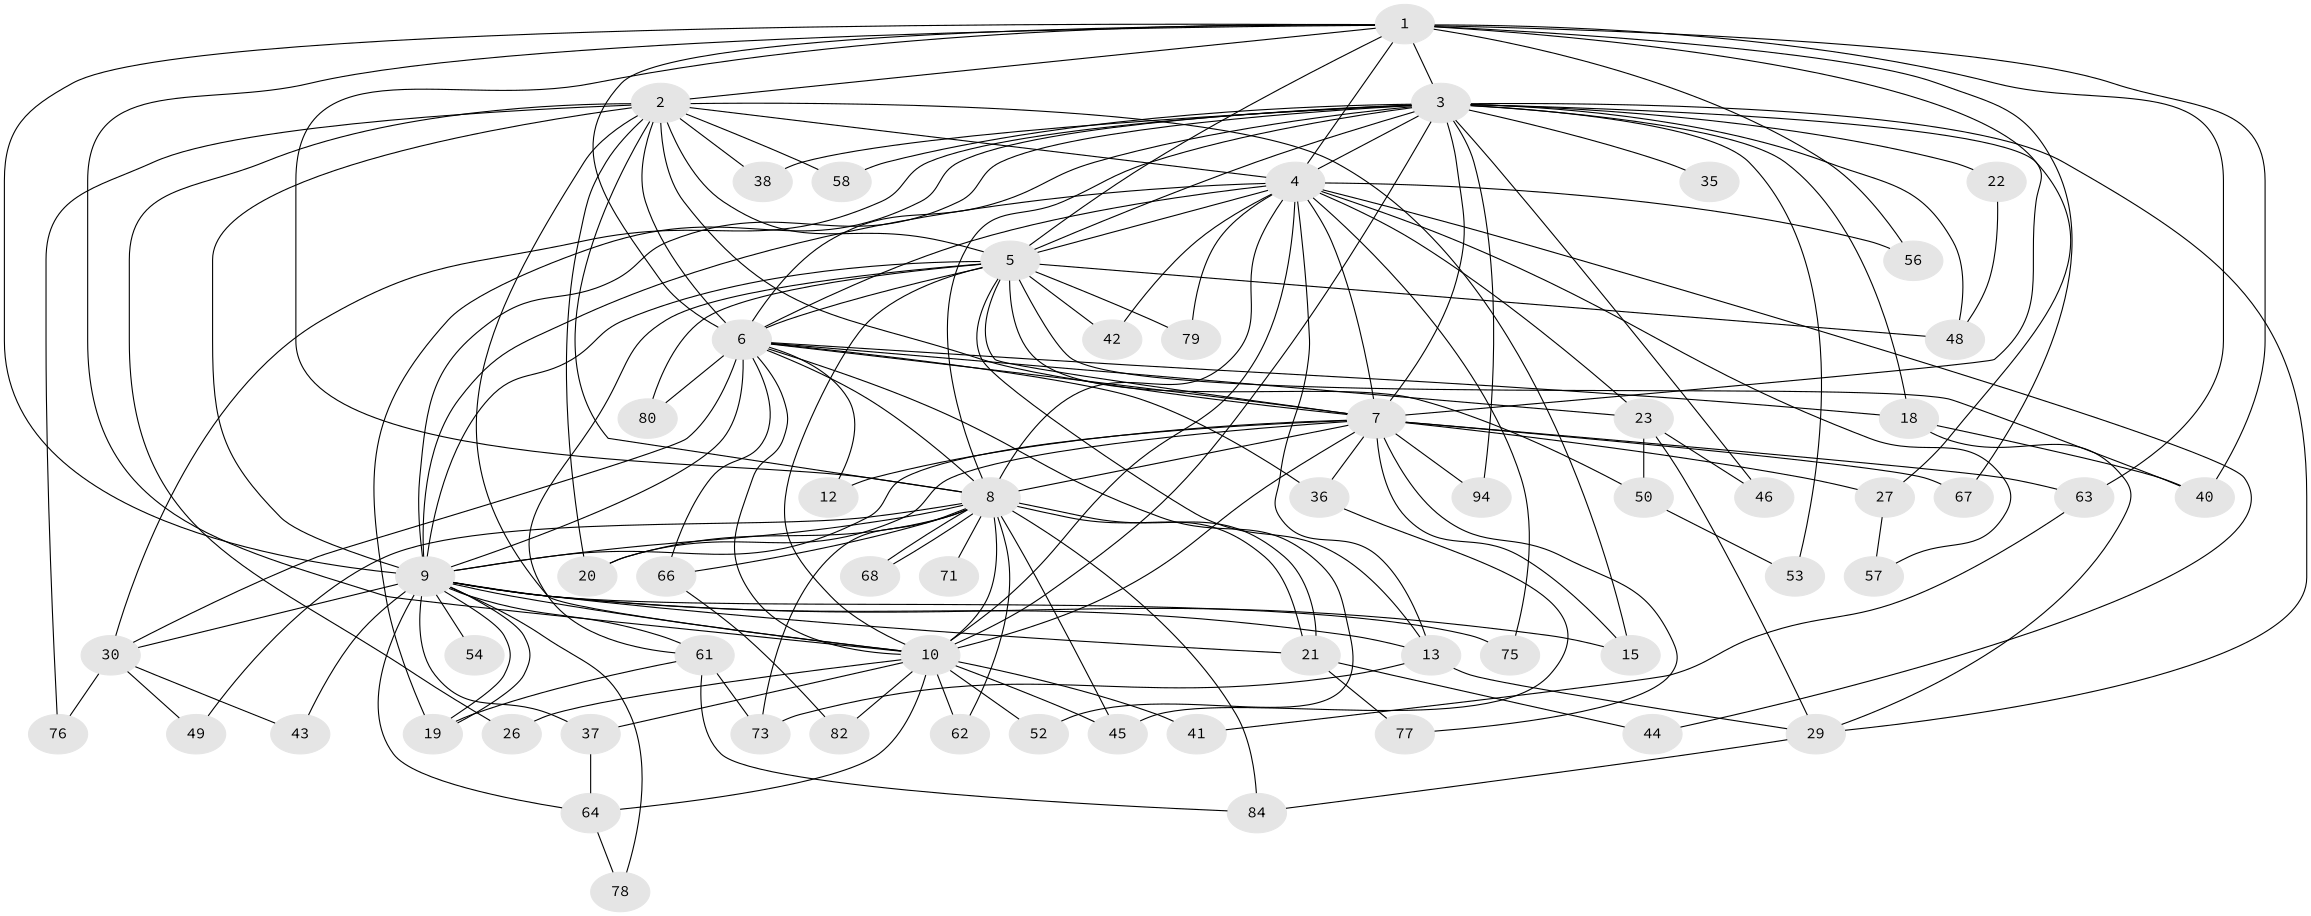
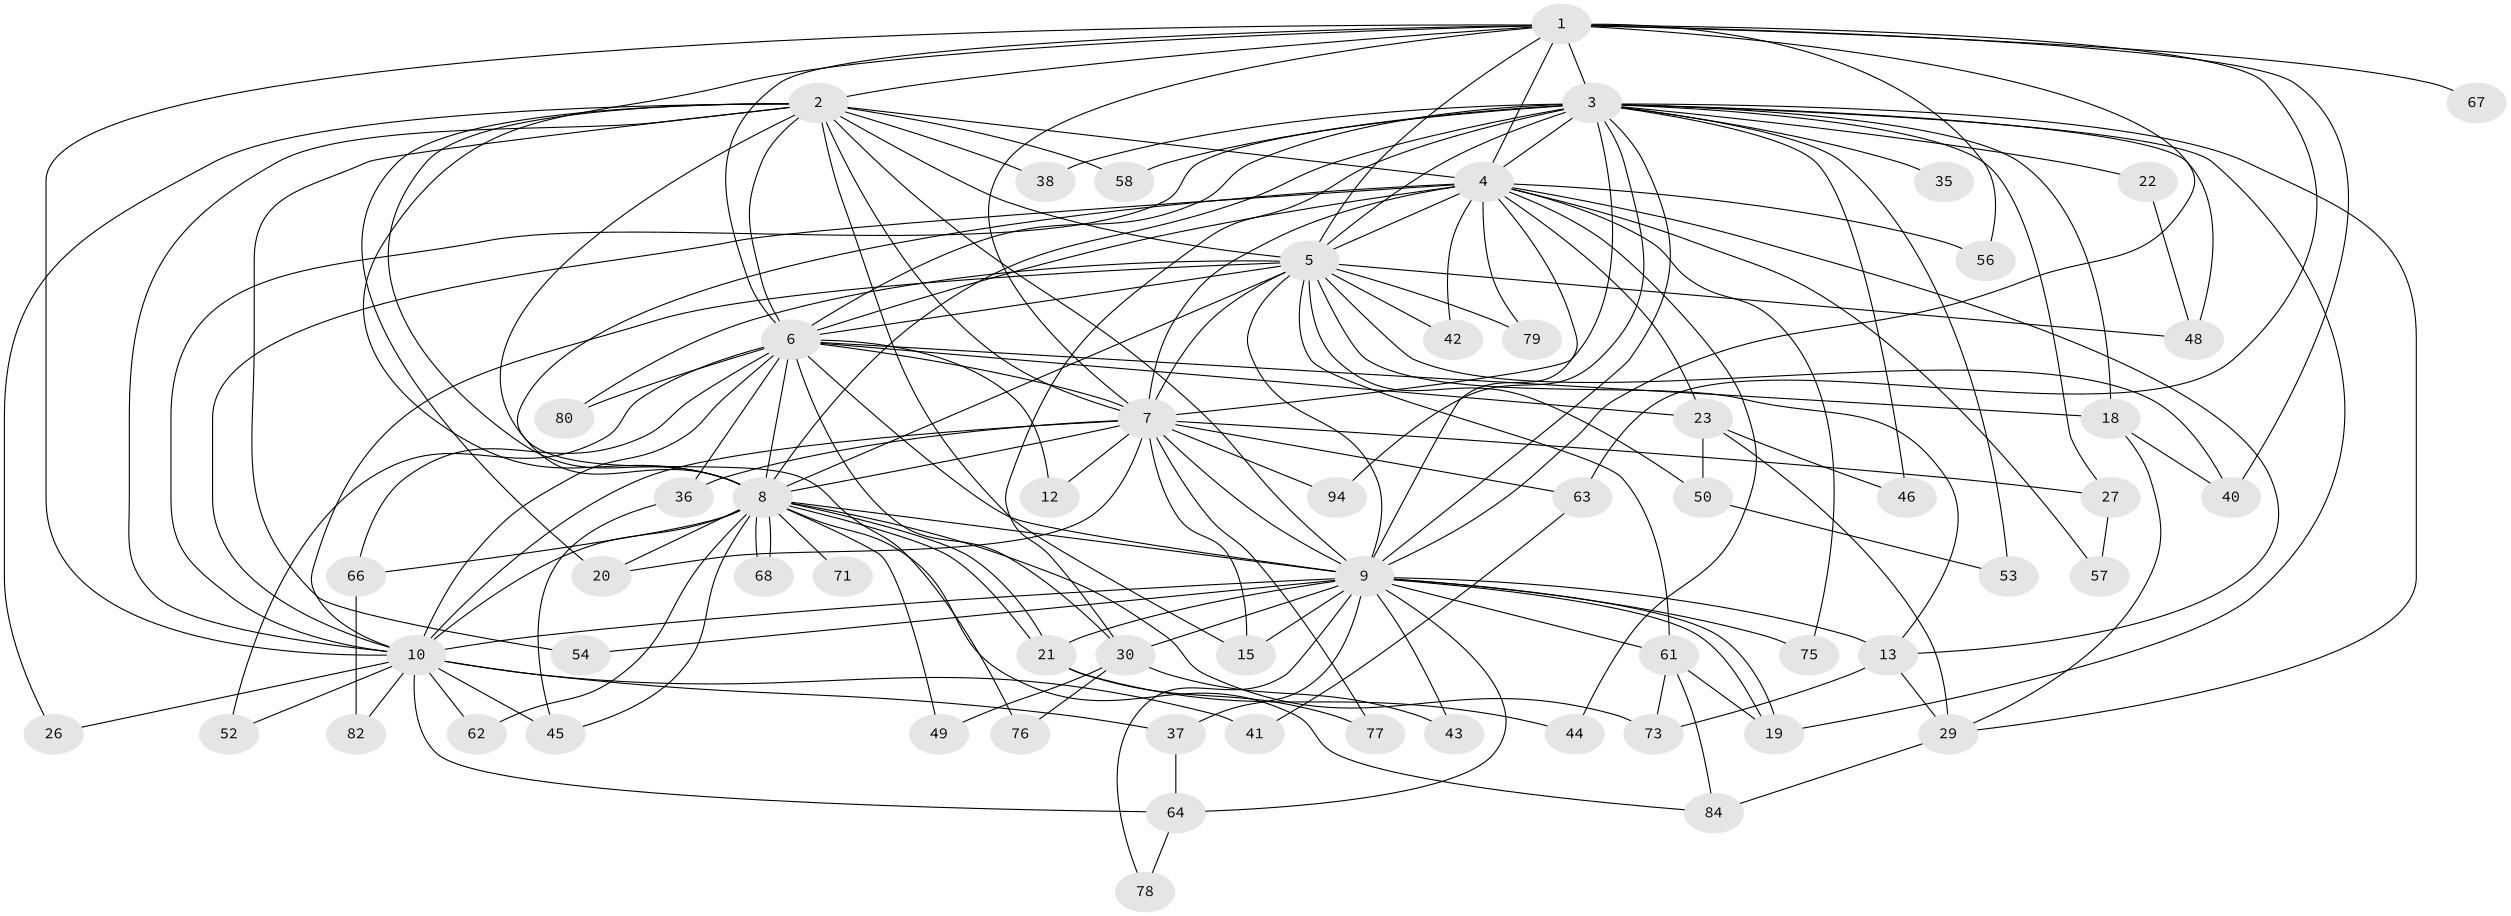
none -> (254, 264)
none -> (1049, 374)
(1675, 447) -> none
